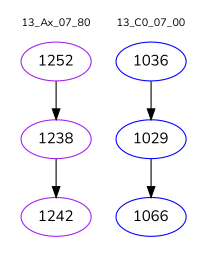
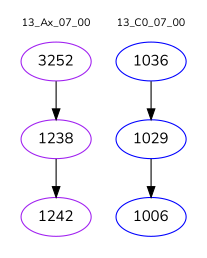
(56, 23) -> (56, 23)
(56, 62) -> (56, 62)
(151, 217) -> (151, 217)
